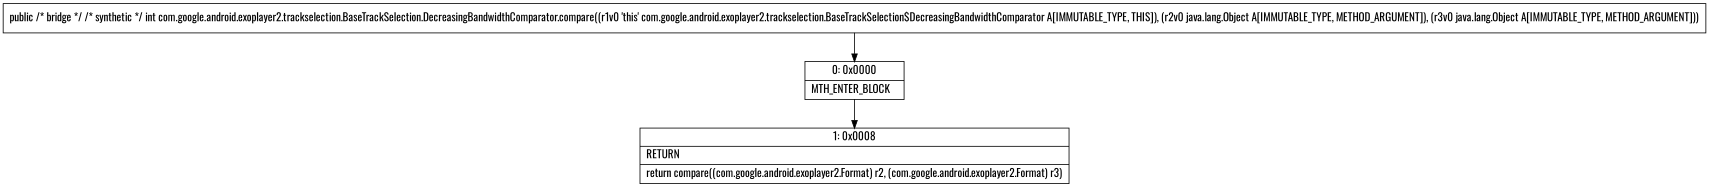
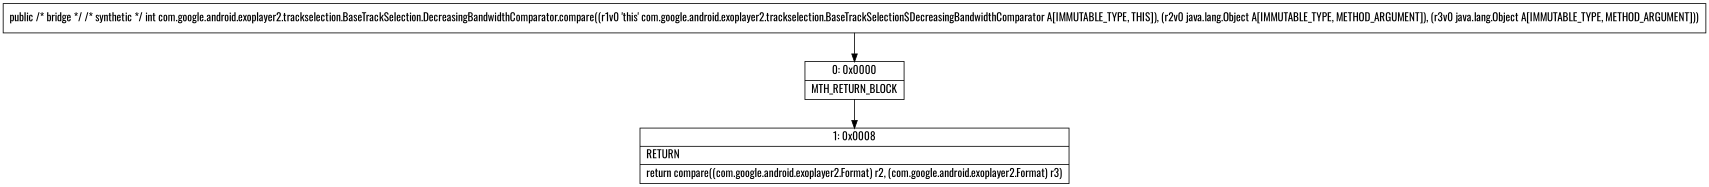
(851, 90) -> (855, 90)
